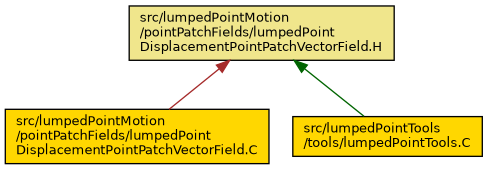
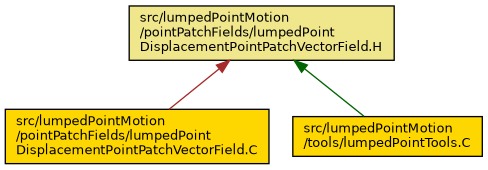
(388, 136) -> (388, 136)
